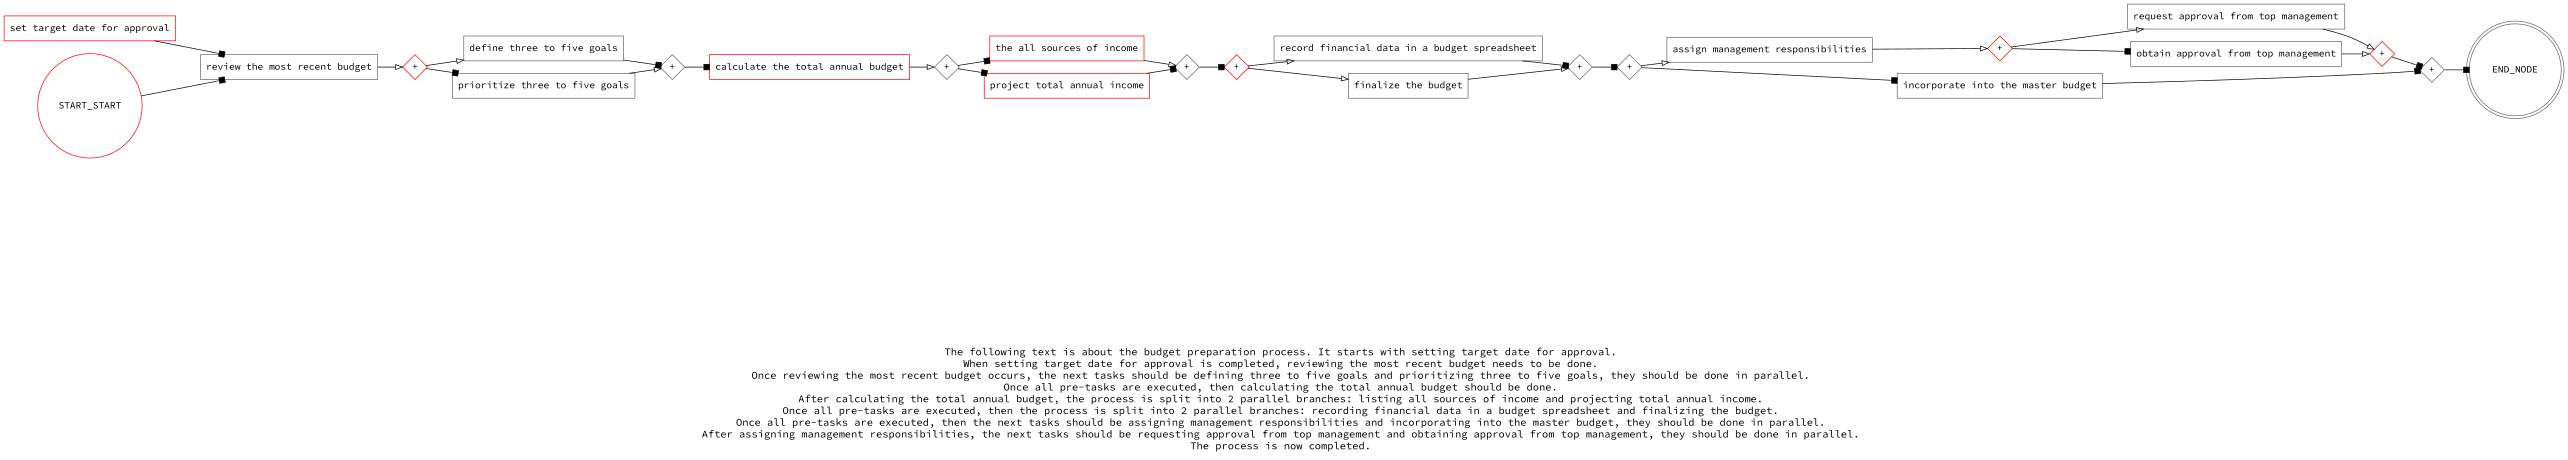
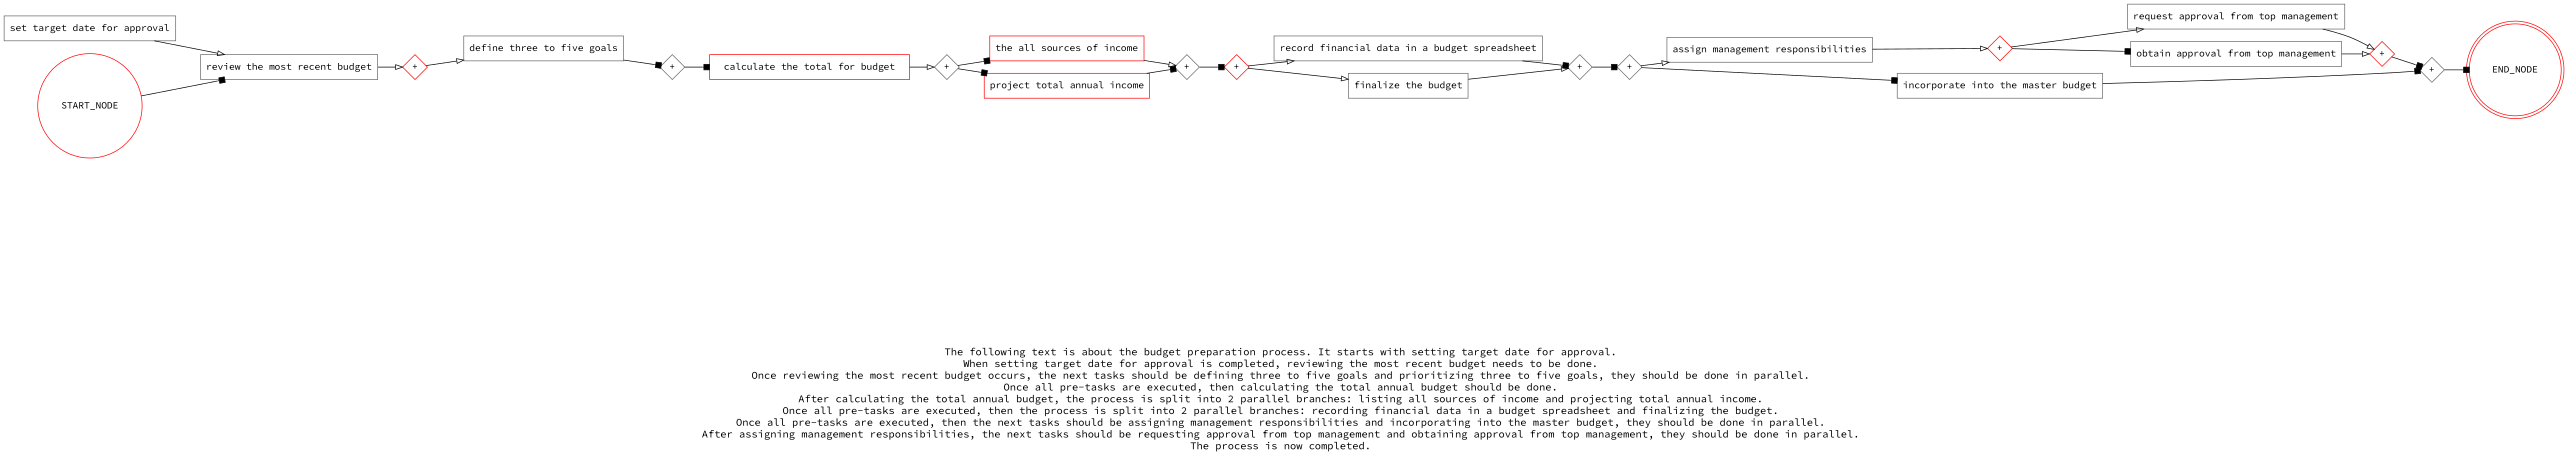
(90, 28) -> (90, 28)
(186, 47) -> (186, 47)
(810, 67) -> (810, 67)
(2515, 70) -> (2515, 70)
(544, 86) -> none
(90, 106) -> (90, 106)
